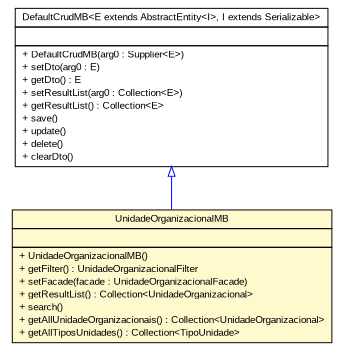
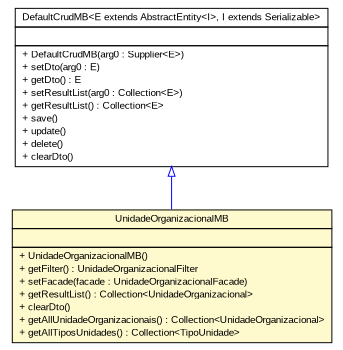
(41, 307) -> (45, 307)
